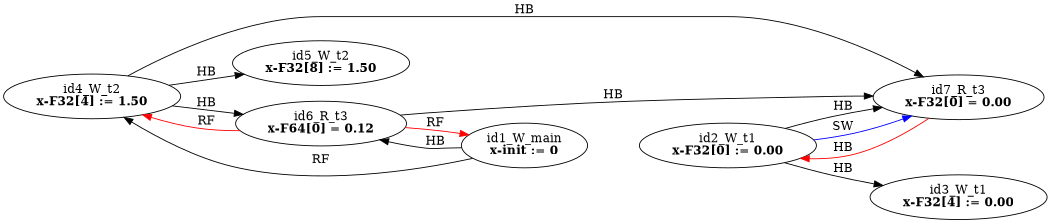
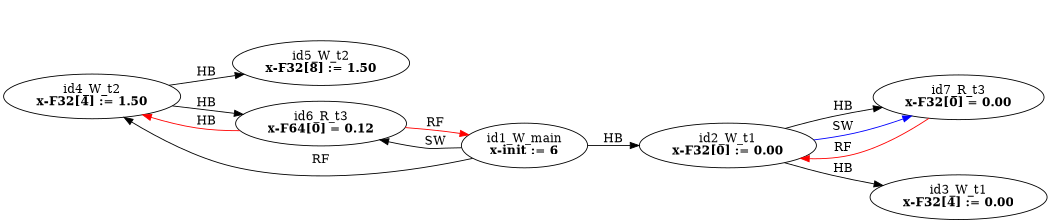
(521, 17) -> none
(632, 101) -> none
(207, 121) -> (207, 121)
(436, 142) -> (436, 142)
none -> (609, 145)
(843, 148) -> (843, 148)
(524, 151) -> (524, 151)
